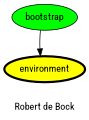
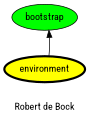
(40, 39) -> (50, 47)
